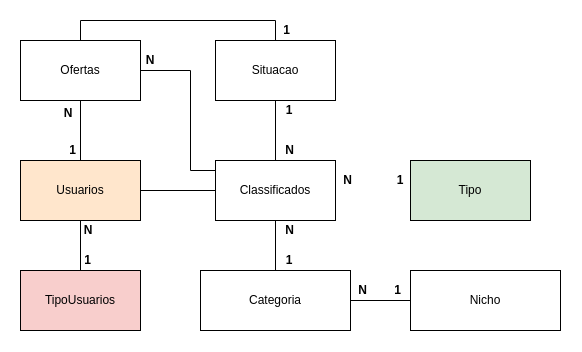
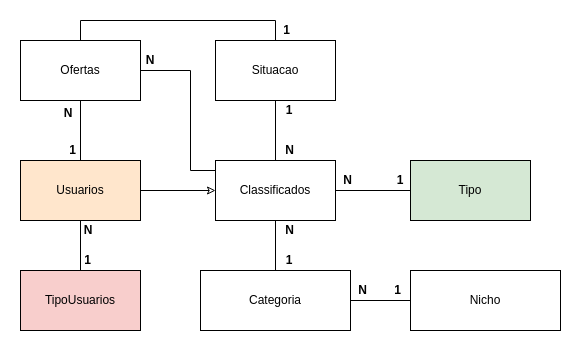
(210, 191) -> (207, 191)
none -> (374, 191)
